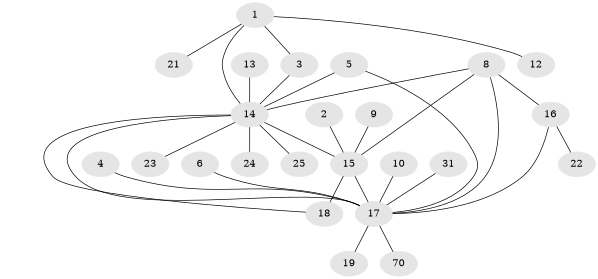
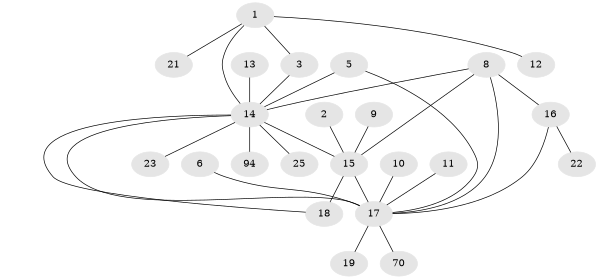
(101, 164) -> none
(250, 164) -> (250, 164)
(449, 164) -> (449, 164)
